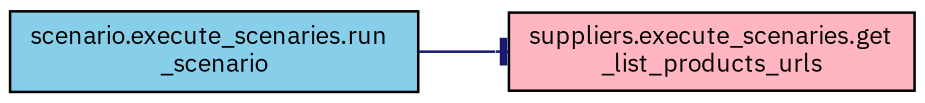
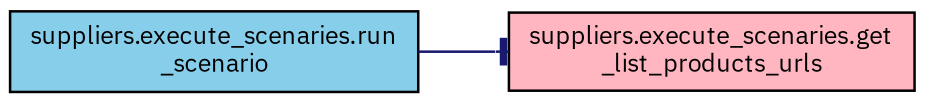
(214, 52) -> (214, 52)
